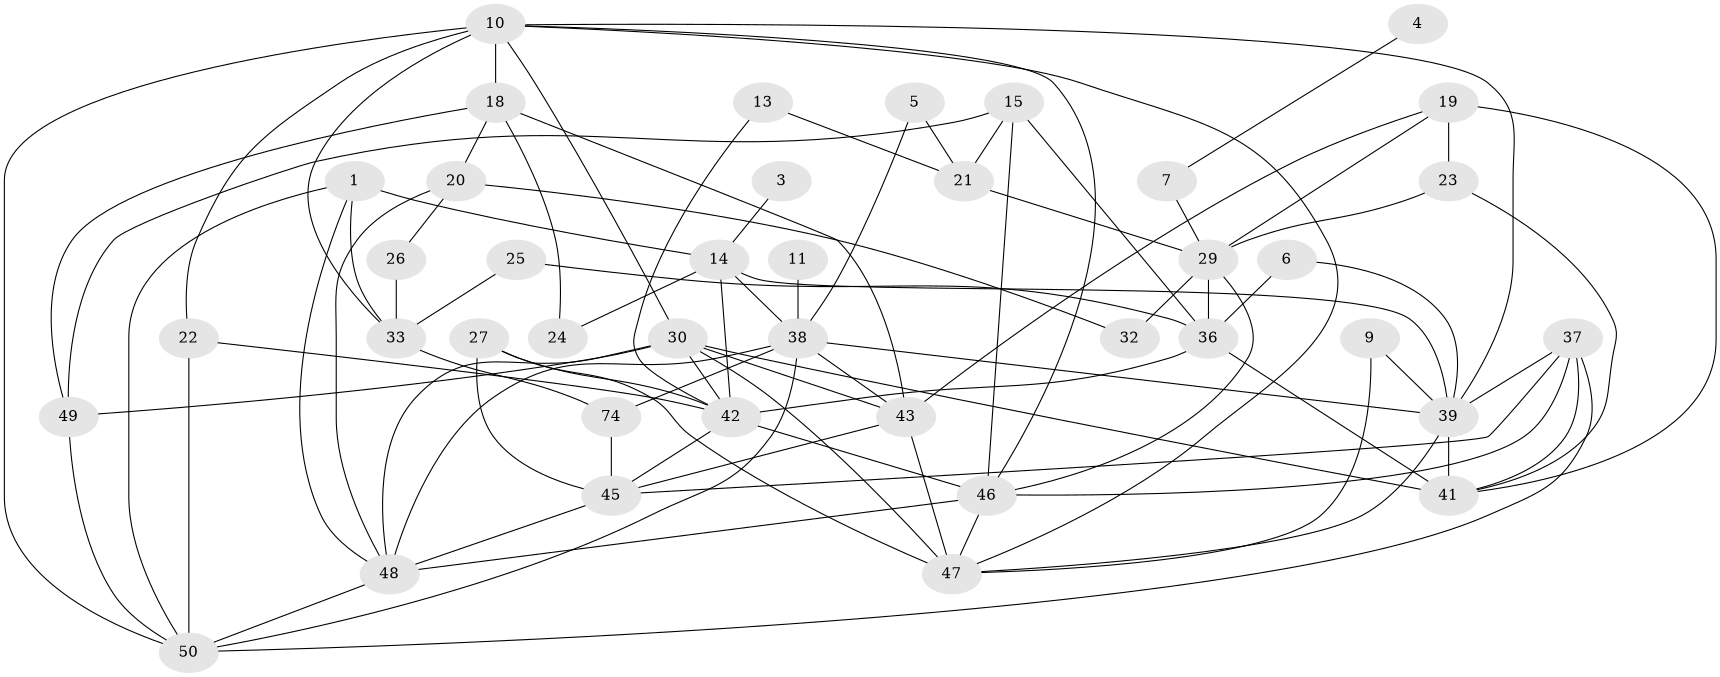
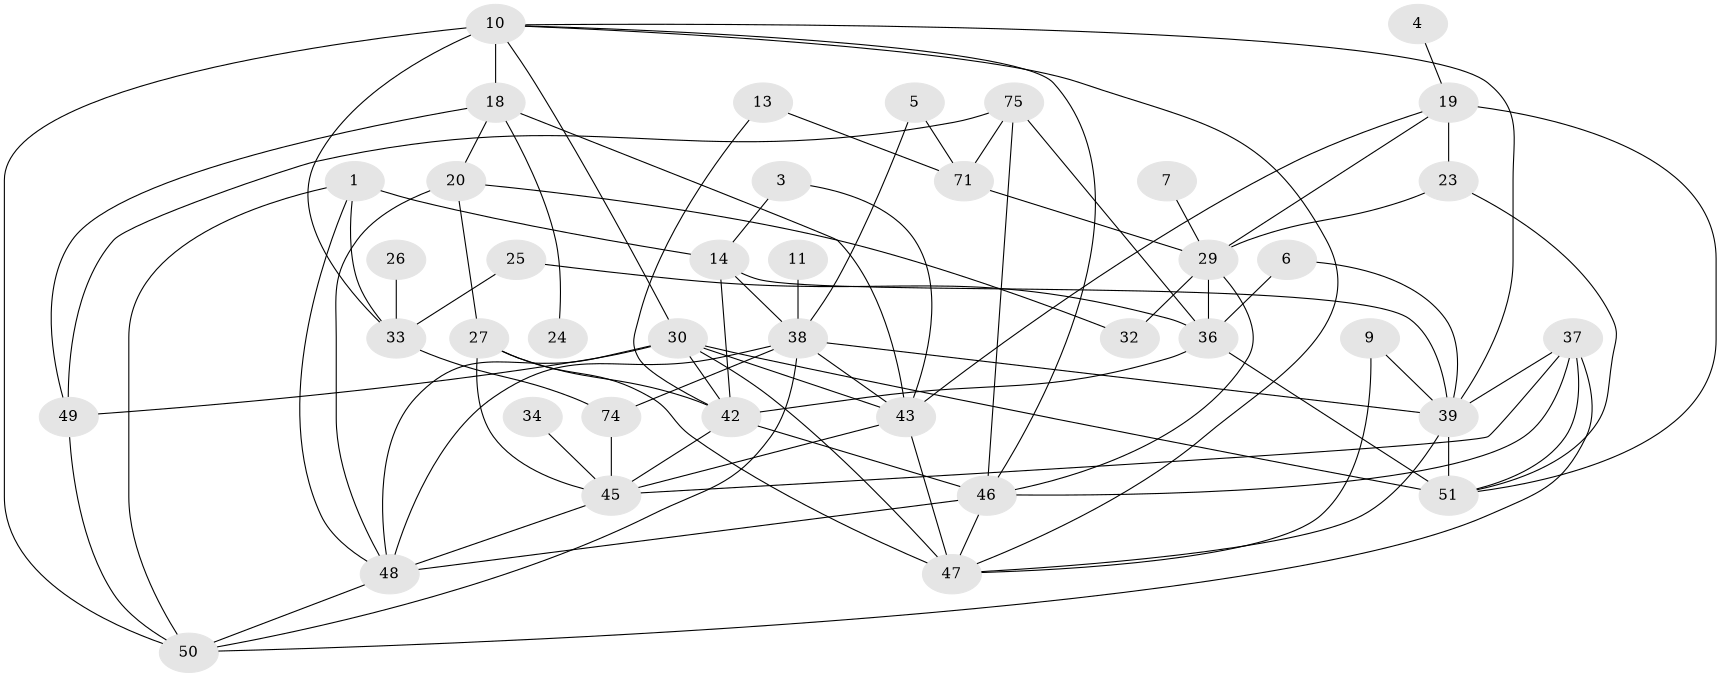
(1014, 103) -> (1014, 103)
(1293, 103) -> (1430, 55)
(964, 181) -> (964, 181)
(426, 221) -> (468, 260)
none -> (921, 253)
(636, 300) -> none
(189, 338) -> none
none -> (533, 417)
(1449, 496) -> (1449, 496)
